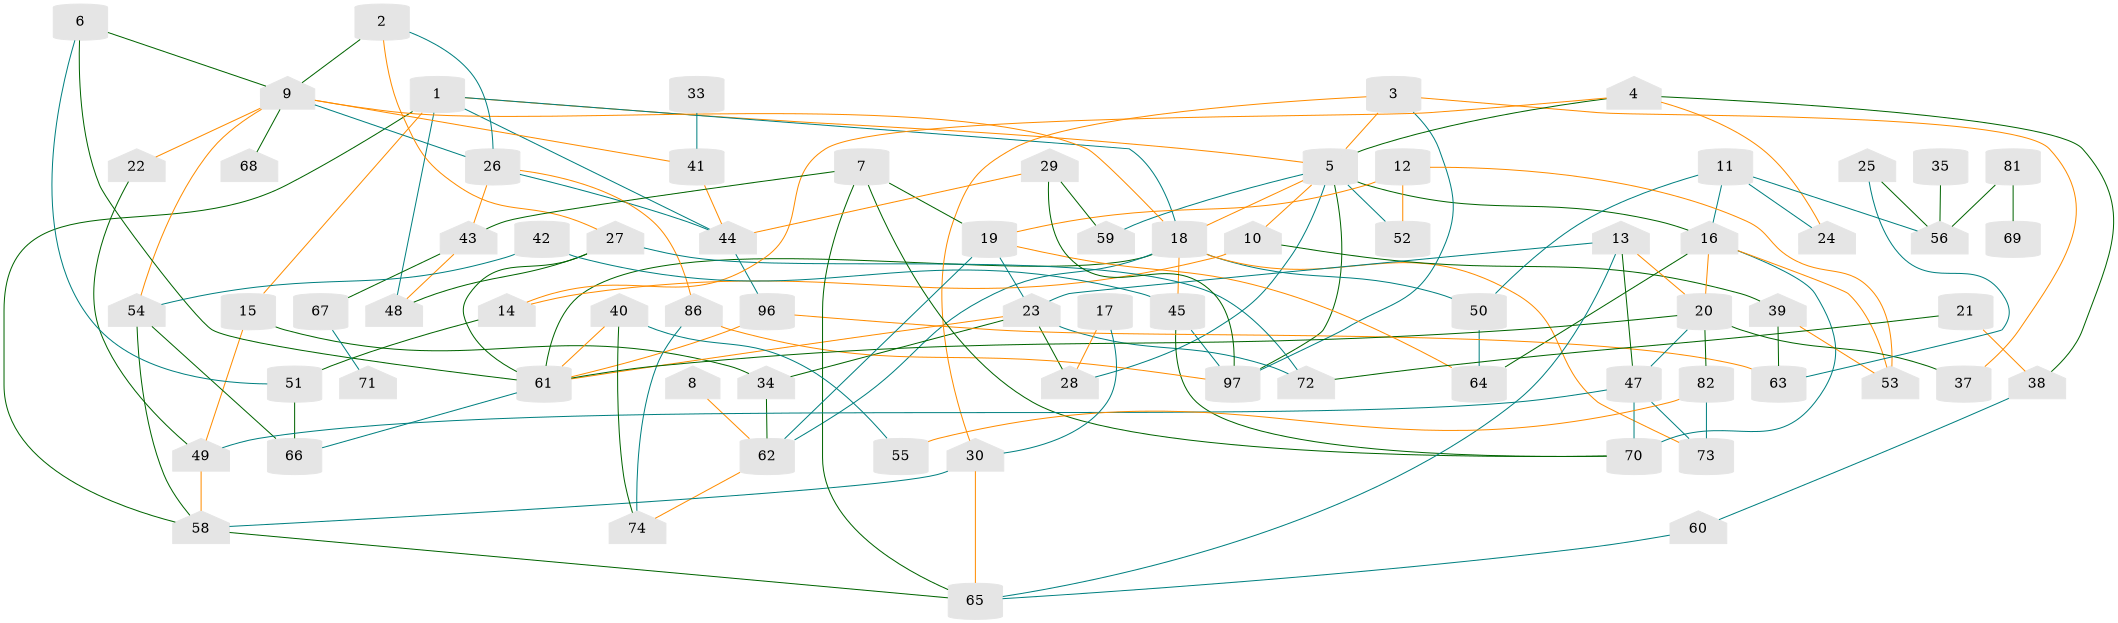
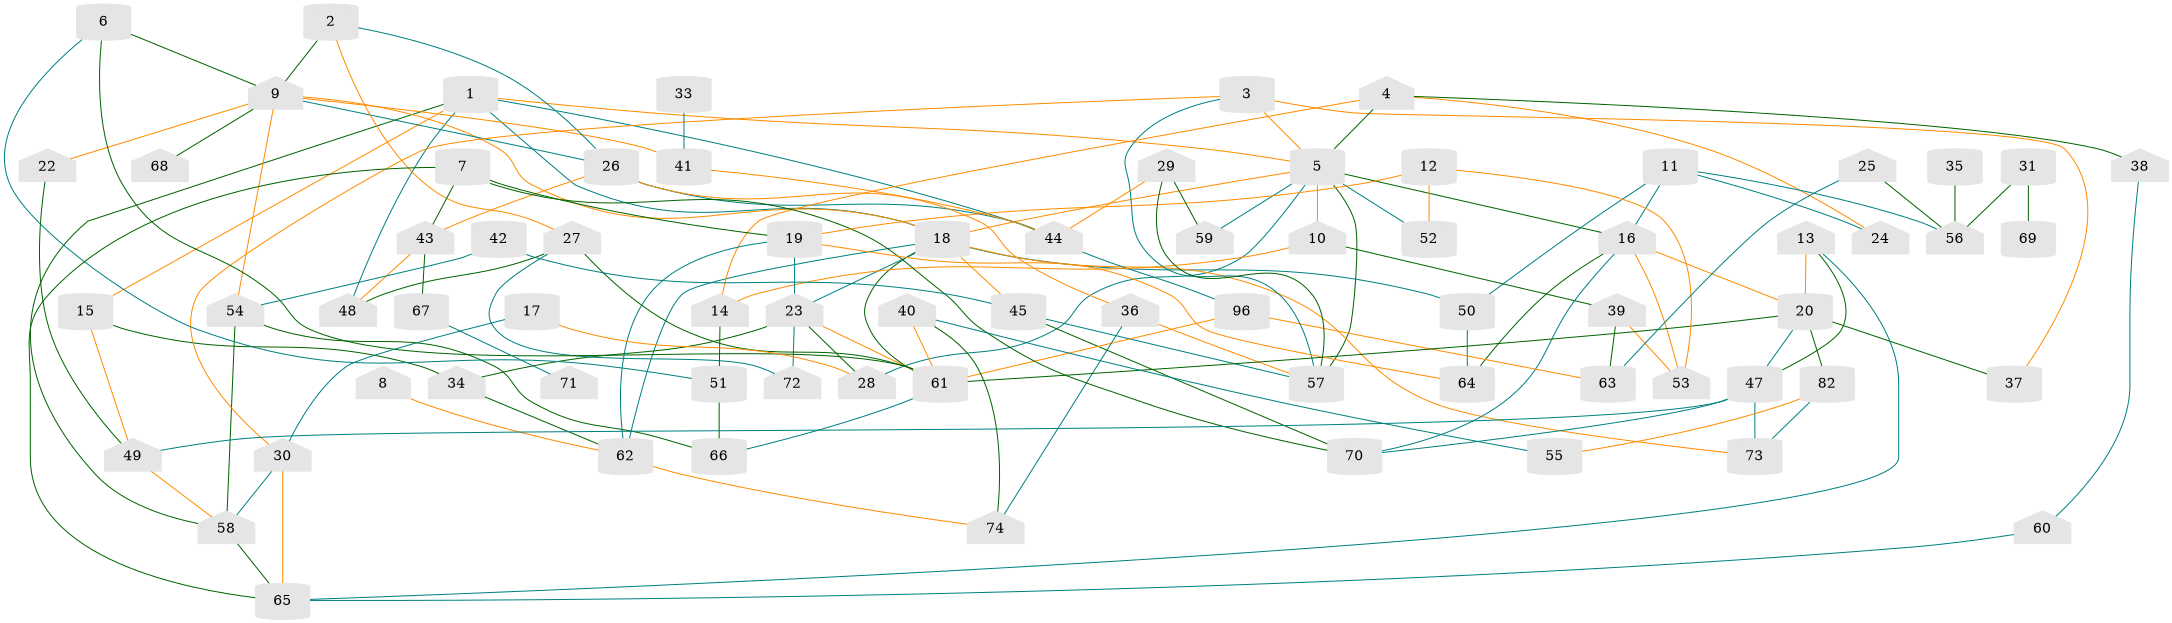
(2013, 167) -> (2028, 167)
(1252, 275) -> (839, 290)
(694, 312) -> (1130, 312)
(1966, 312) -> none
(1233, 384) -> (1316, 384)
